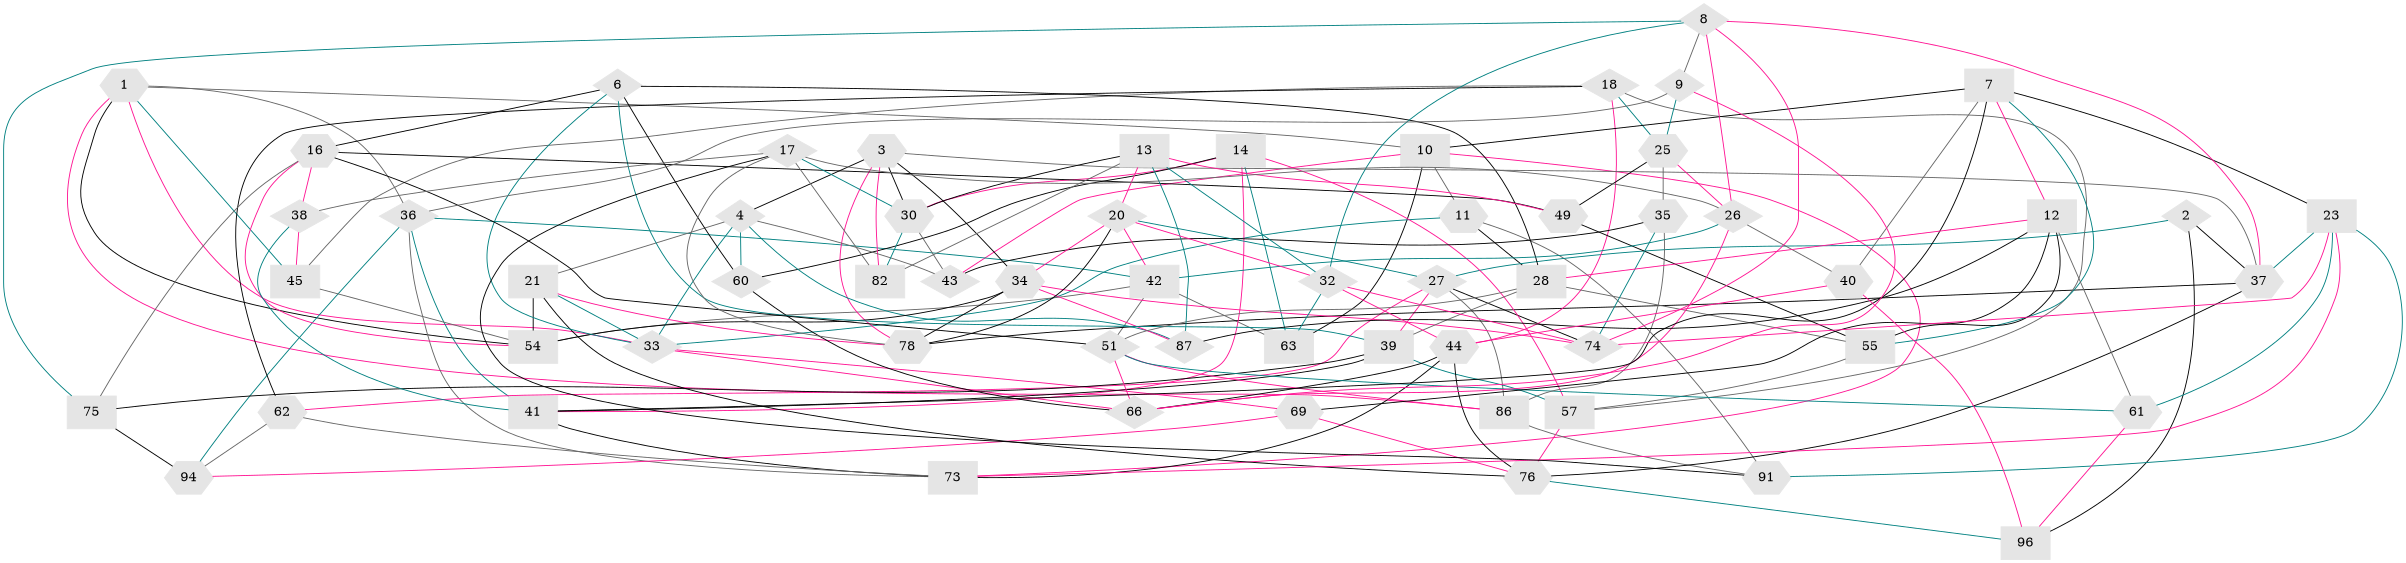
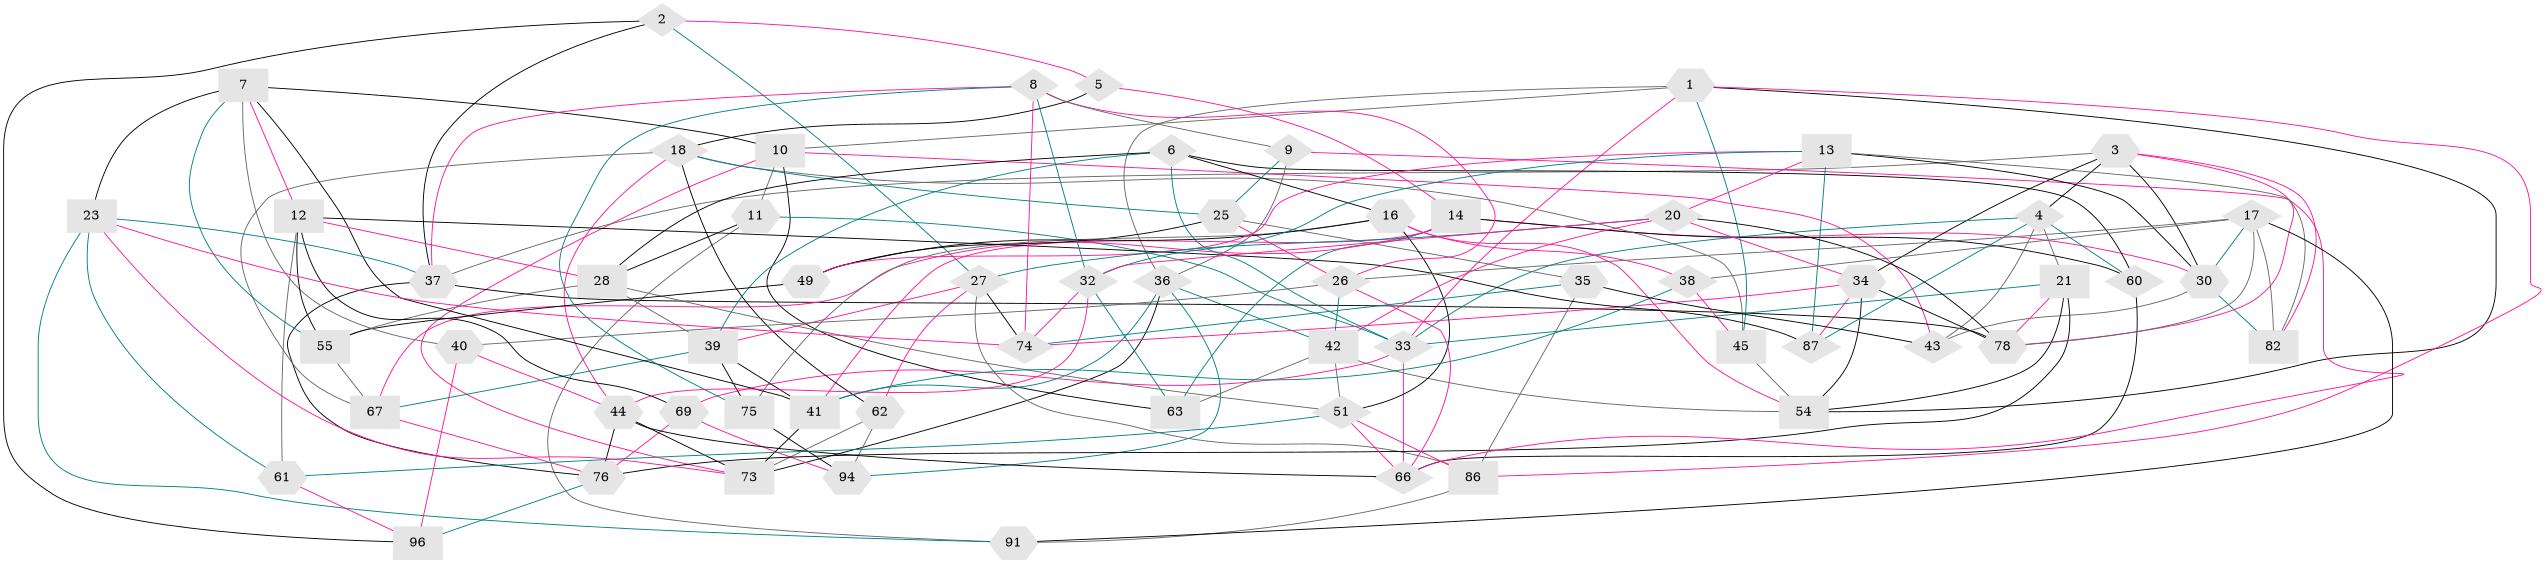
none -> (1099, 85)
(1570, 412) -> (375, 412)
(535, 441) -> (988, 412)
